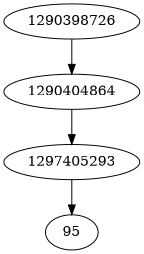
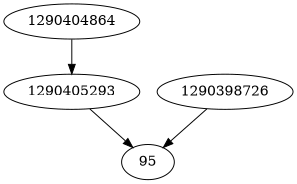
(72, 52) -> (189, 125)
(72, 162) -> (72, 92)
